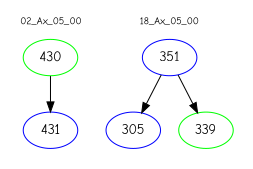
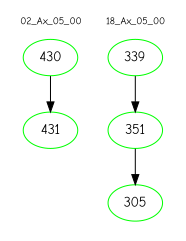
(170, 58) -> (135, 130)
(185, 89) -> (135, 89)
(50, 130) -> (50, 130)
(133, 130) -> (135, 203)
